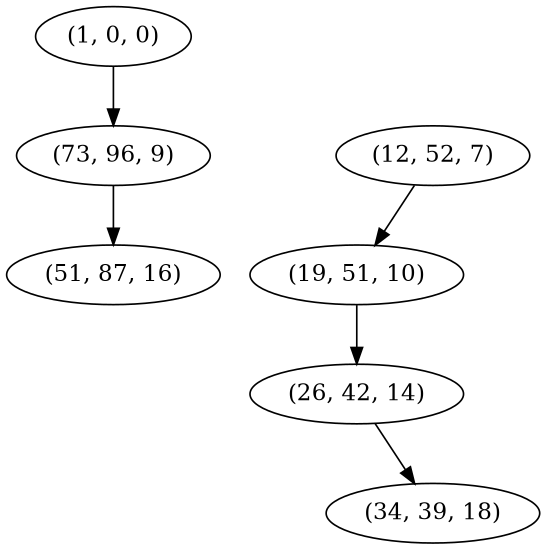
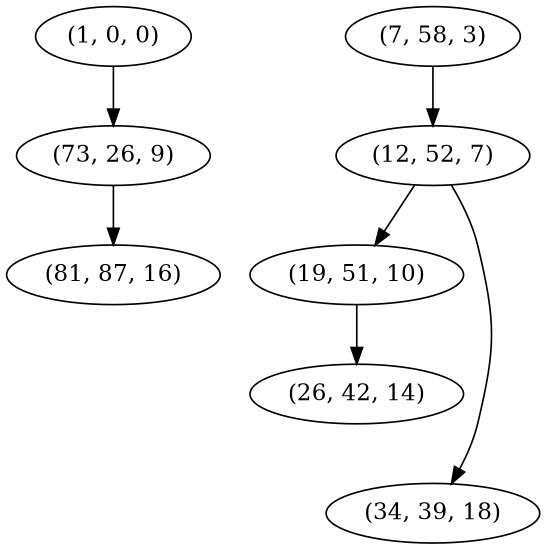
none -> (433, 36)
(113, 156) -> (113, 156)
(113, 275) -> (113, 275)
(390, 447) -> (491, 326)
